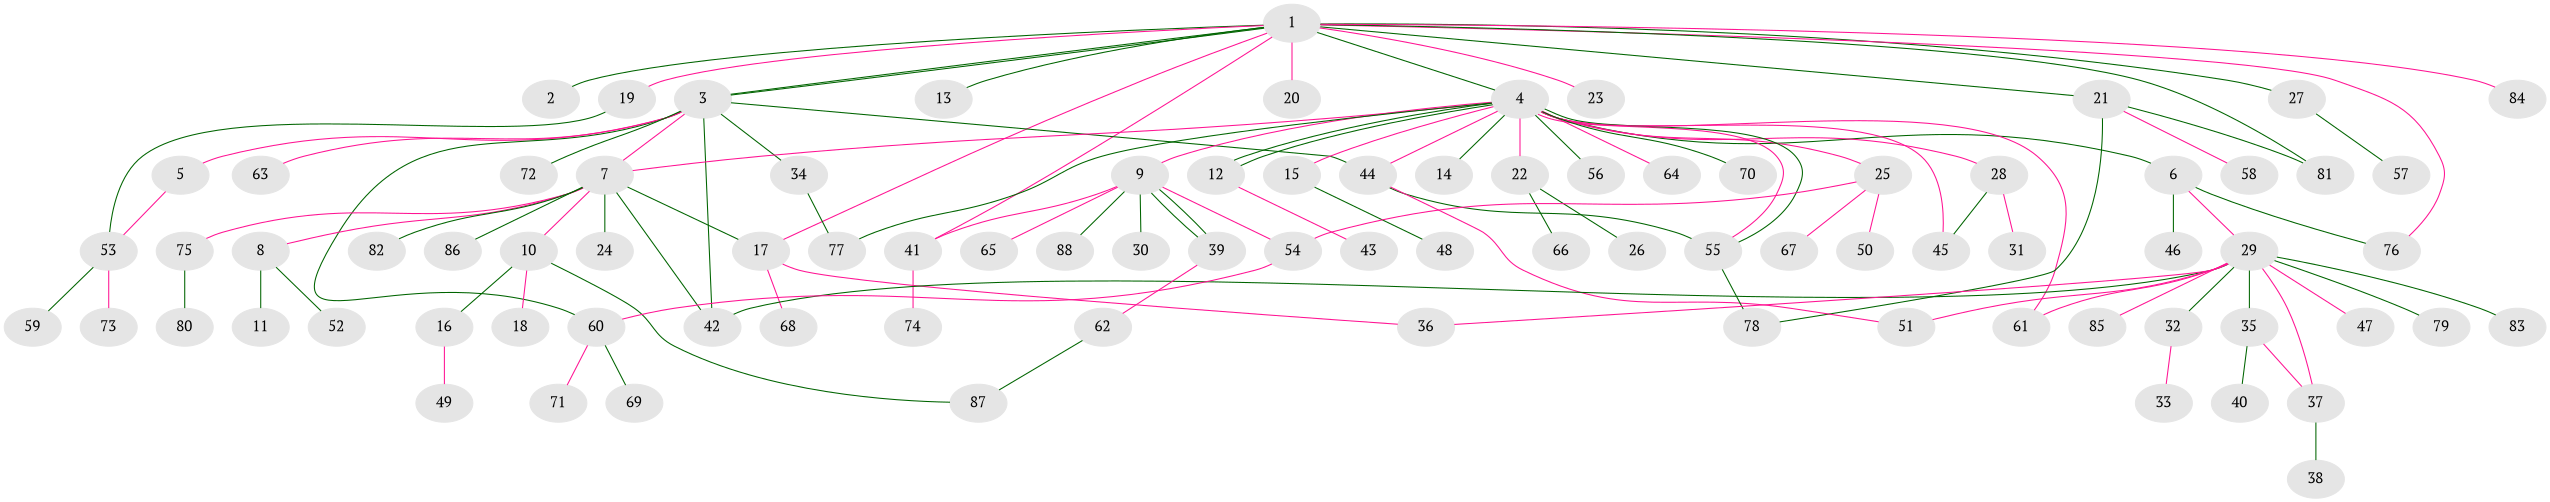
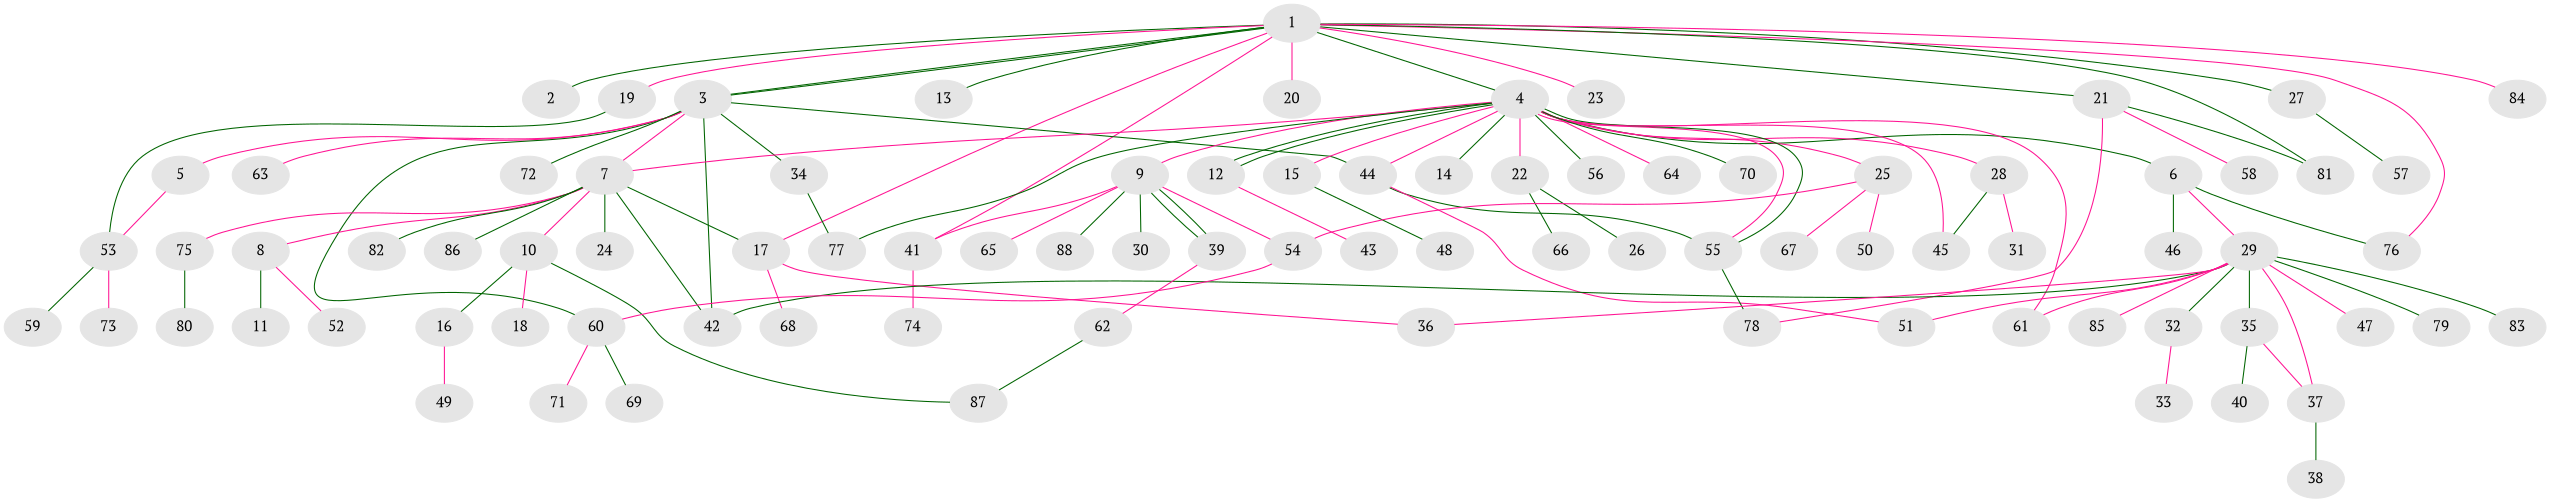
(2020, 280) -> (2020, 280)
(299, 289) -> (299, 289)
